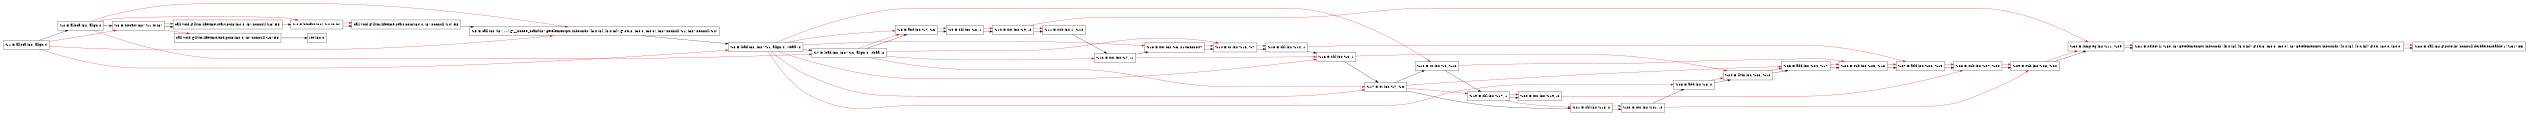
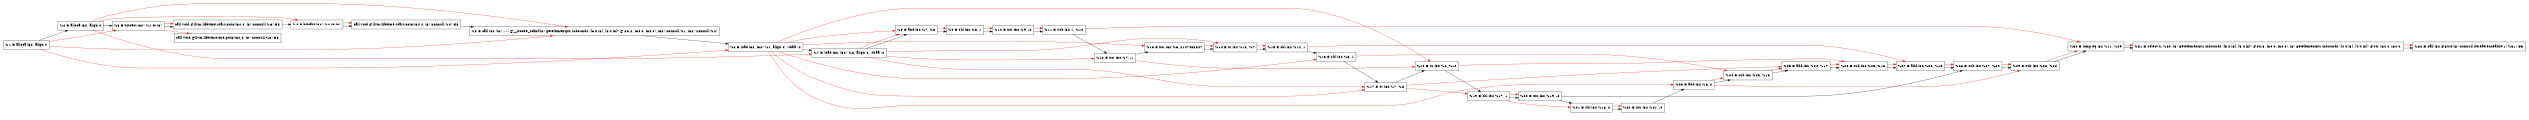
(1560, 8) -> (1582, 27)
(317, 38) -> none
(1174, 47) -> (1174, 47)
(1225, 57) -> (1274, 68)
(1748, 75) -> (1748, 75)
(1762, 96) -> (1762, 96)
(1487, 105) -> (1564, 102)
(1849, 106) -> (1867, 87)
